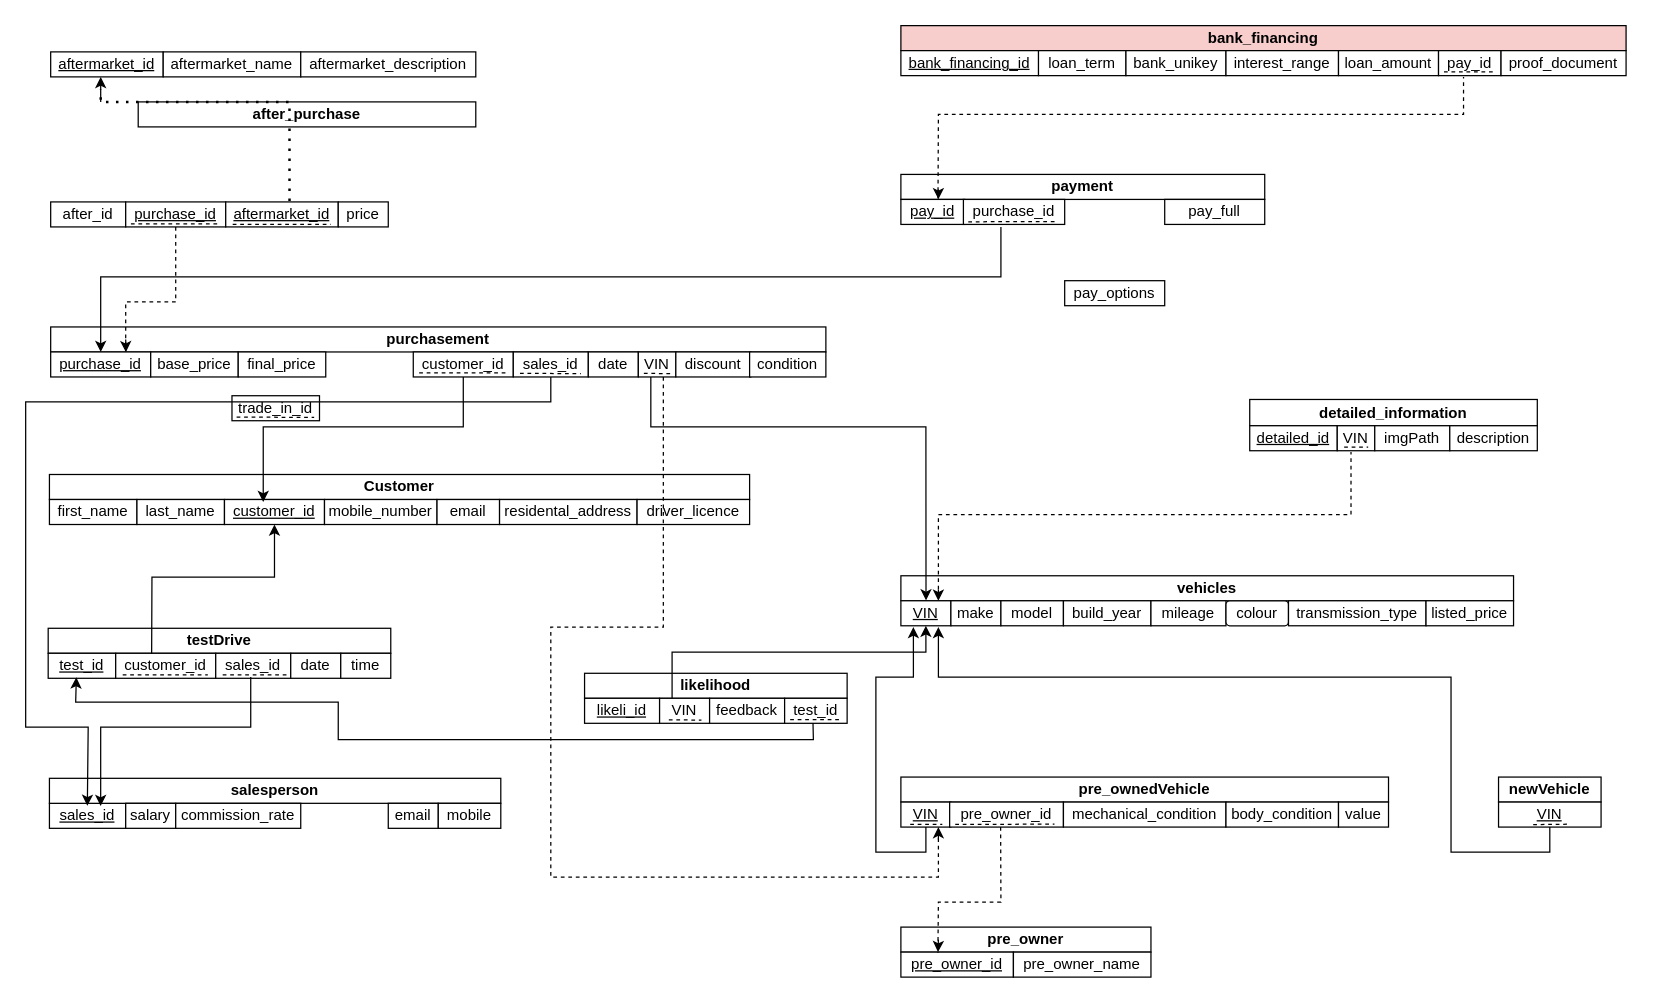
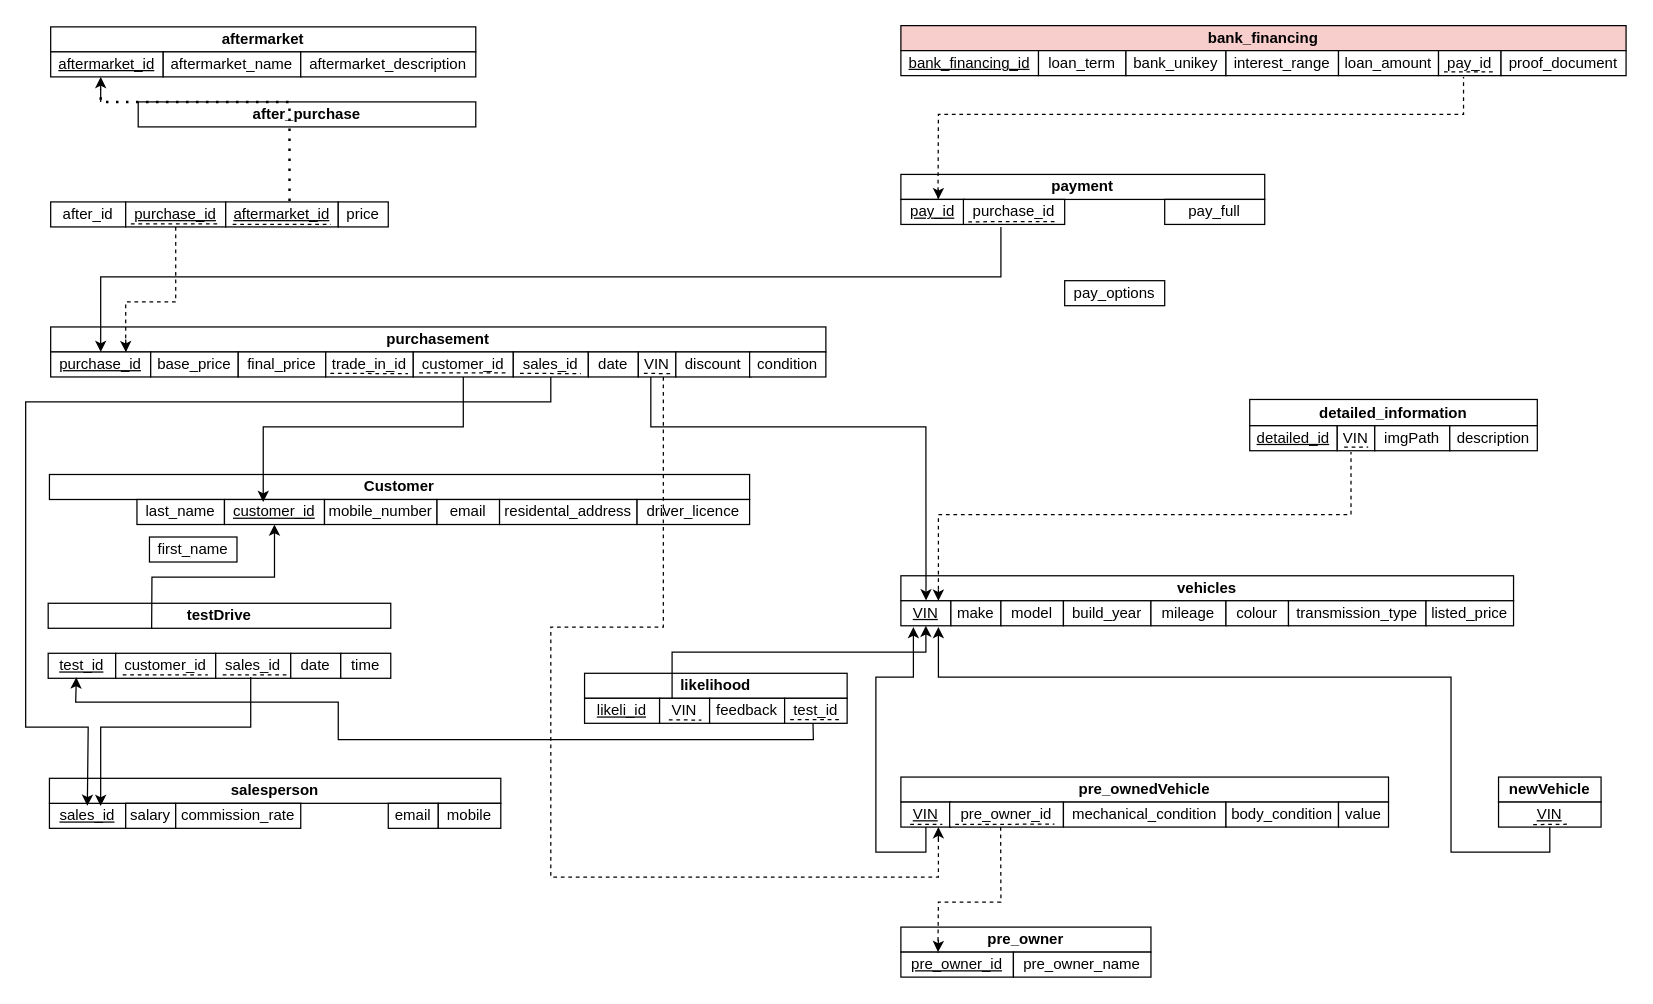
none -> (263, 39)
(276, 408) -> (369, 364)
(93, 512) -> (193, 549)
(1257, 613) -> (1257, 613)
(219, 641) -> (219, 616)
